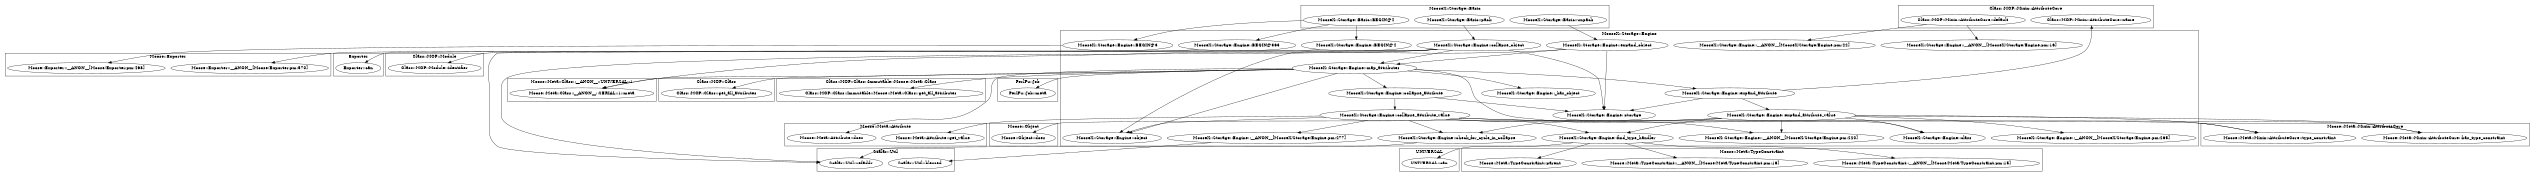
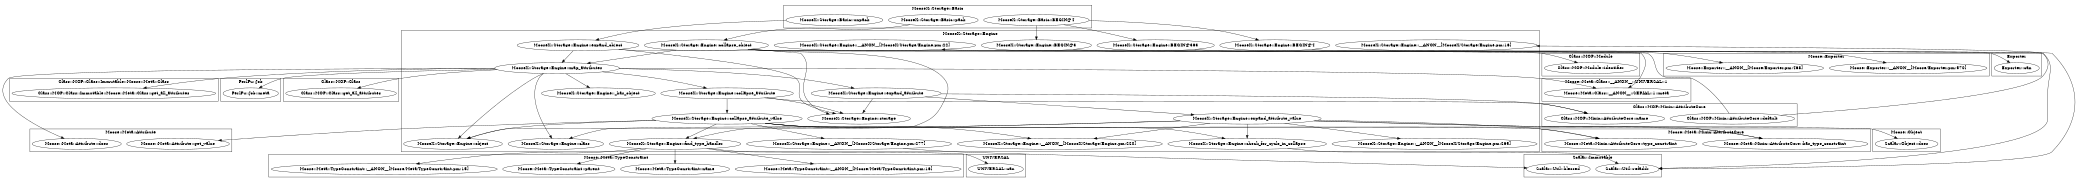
none -> (1175, 102)
(1024, 138) -> (1907, 144)
(886, 152) -> (1593, 158)
none -> (675, 169)
